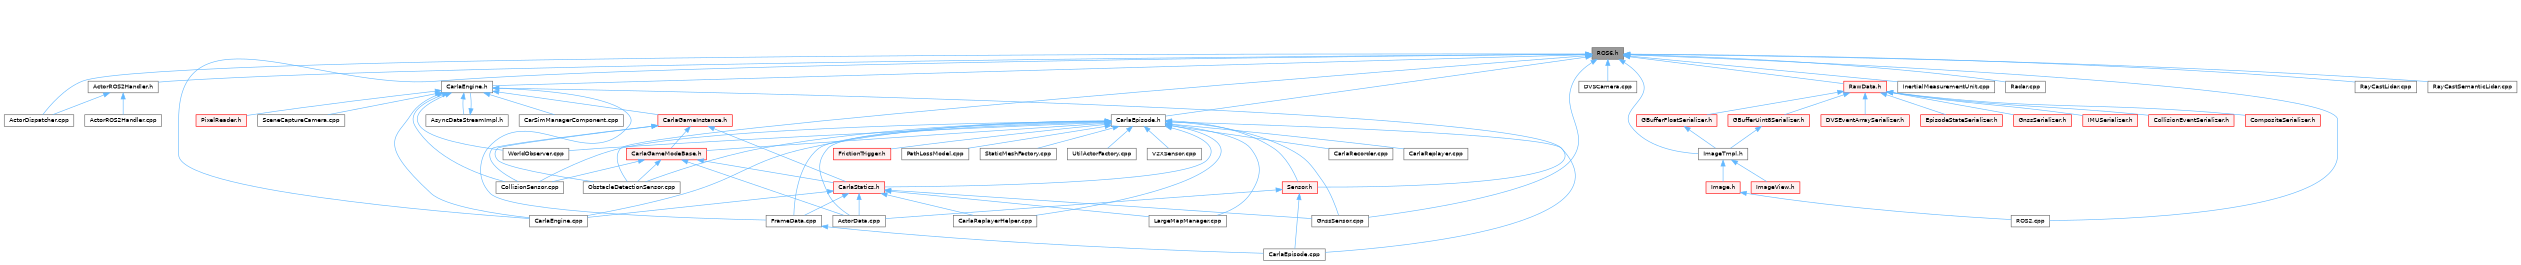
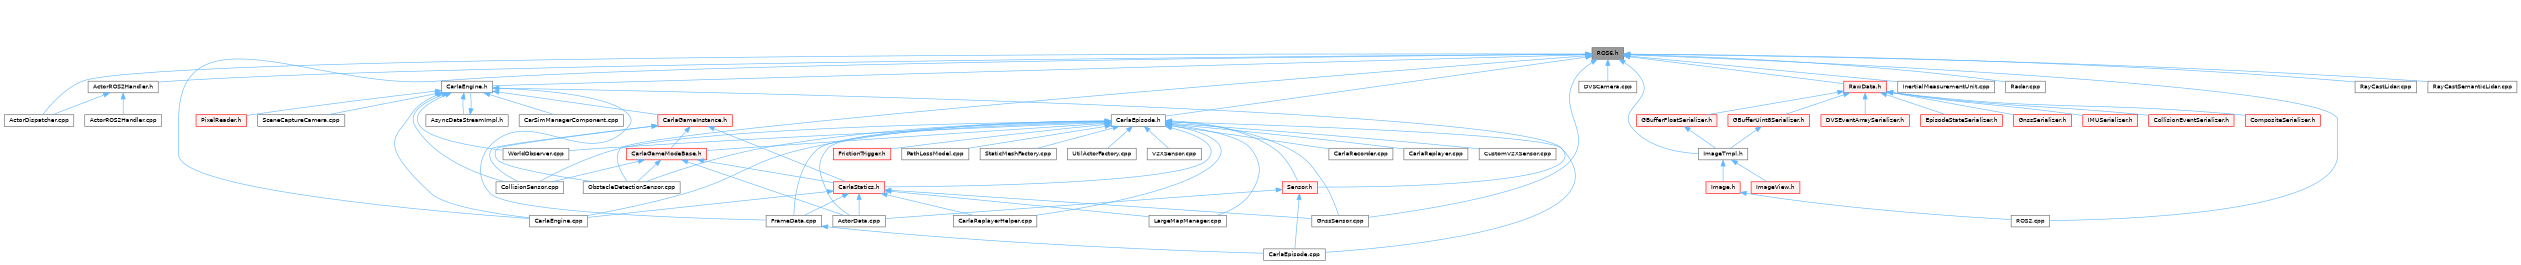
none -> (1518, 154)
